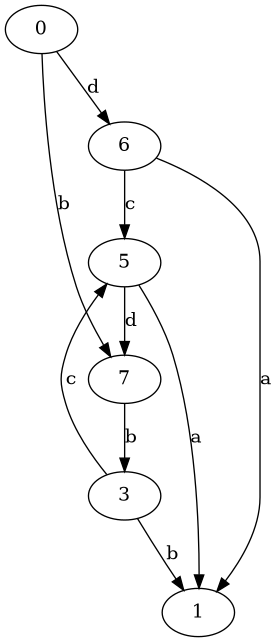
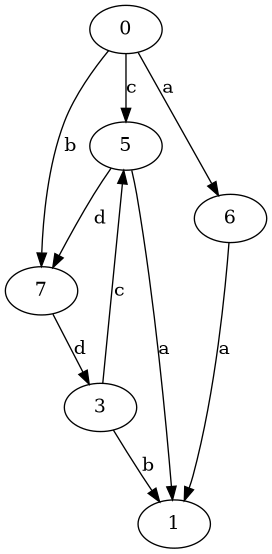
(94, 88) -> (168, 88)
(125, 198) -> (126, 81)
(131, 438) -> (80, 349)
